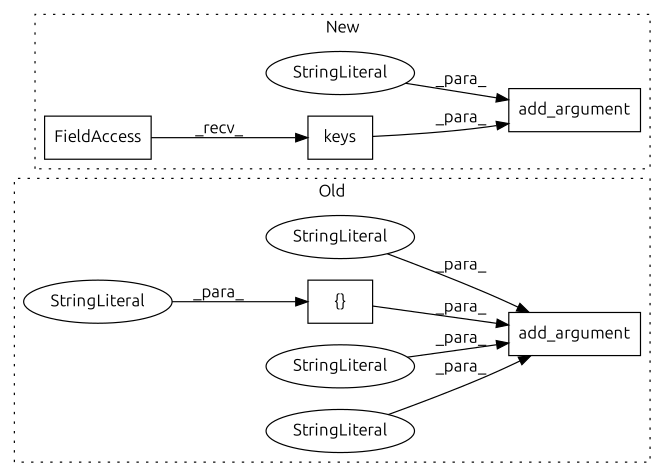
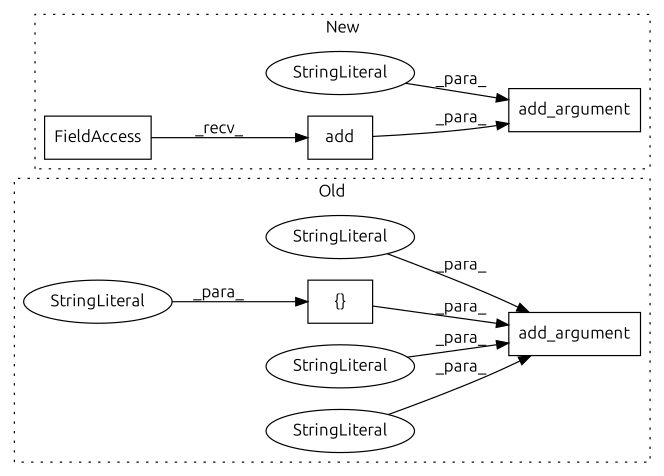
(340, 138) -> (340, 138)
